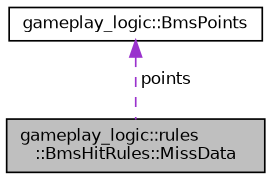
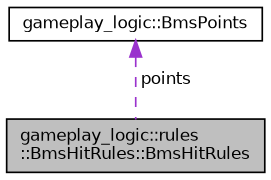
(136, 146) -> (136, 146)
